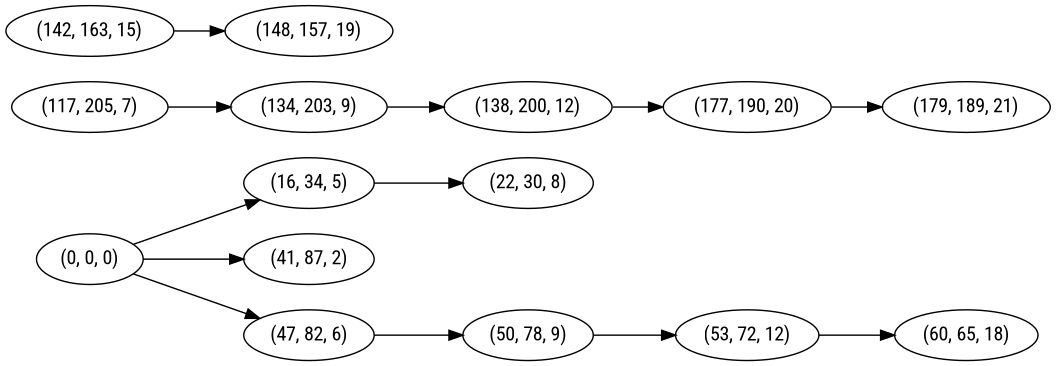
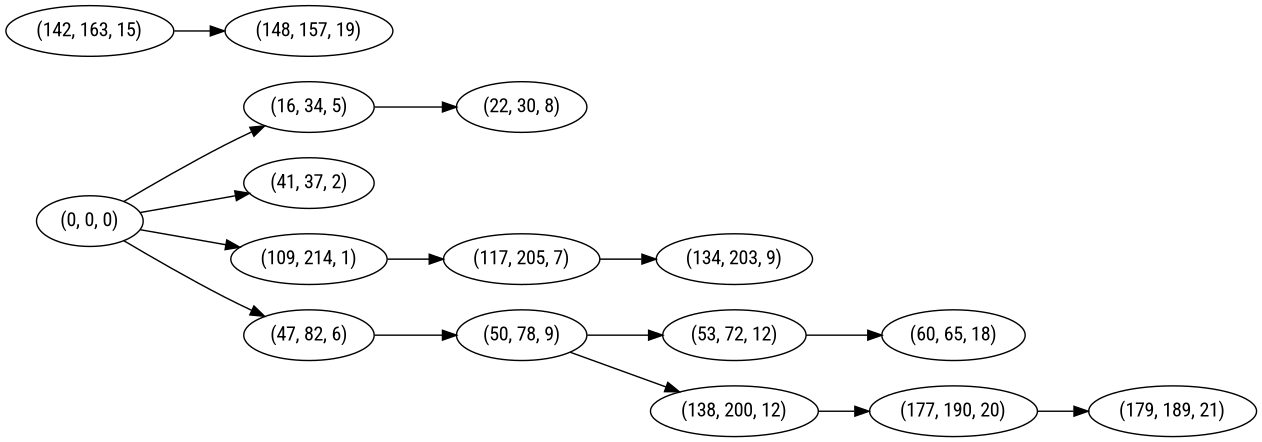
(408, 107) -> (618, 370)
none -> (309, 259)
(309, 259) -> (309, 183)
